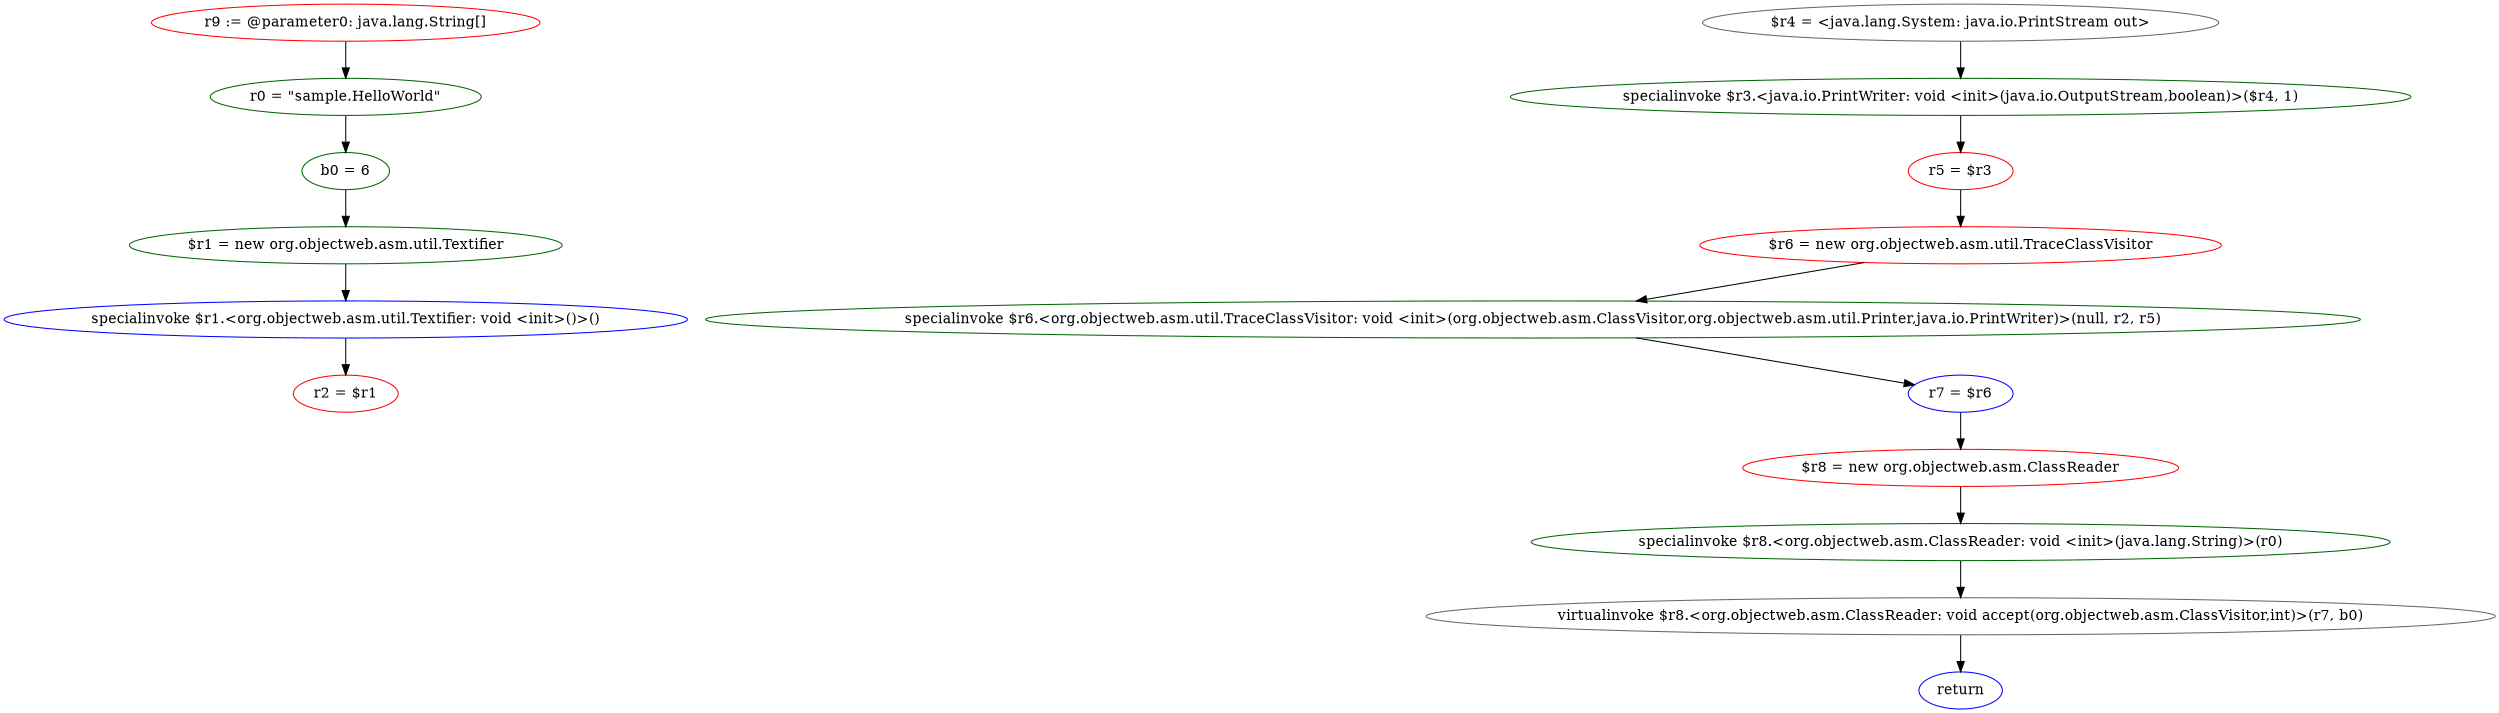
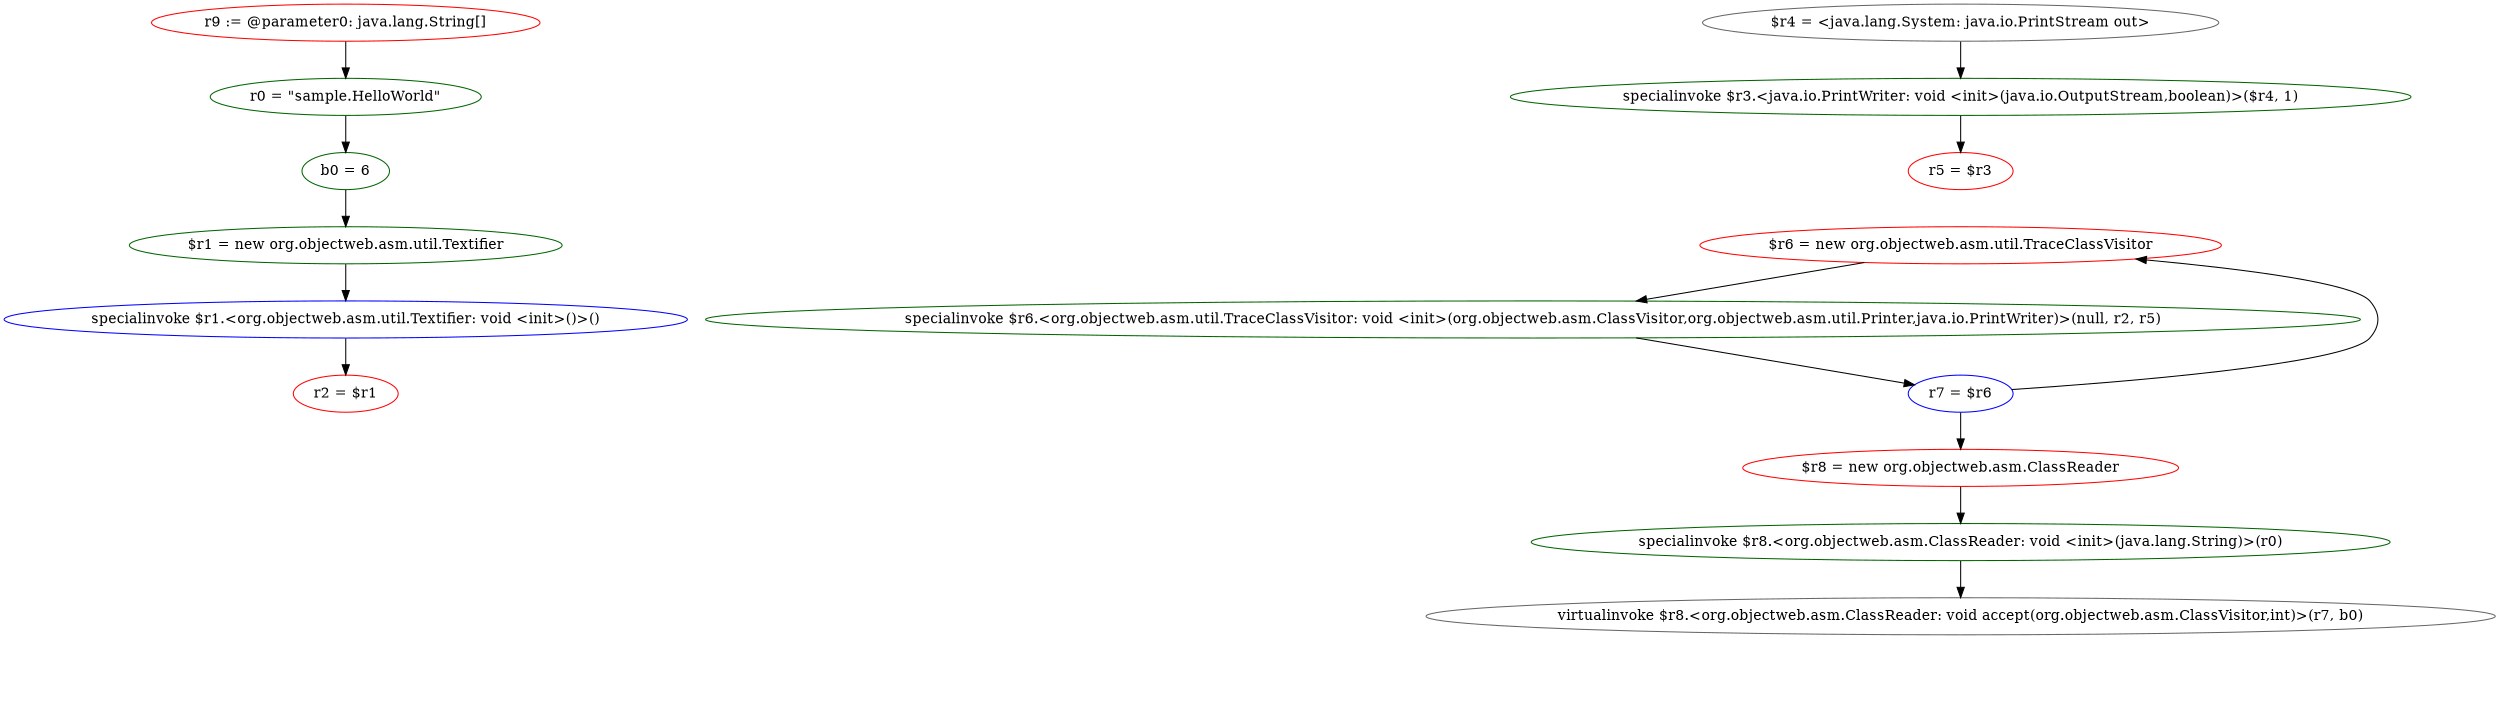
(1961, 203) -> (2326, 354)
(1961, 690) -> none
